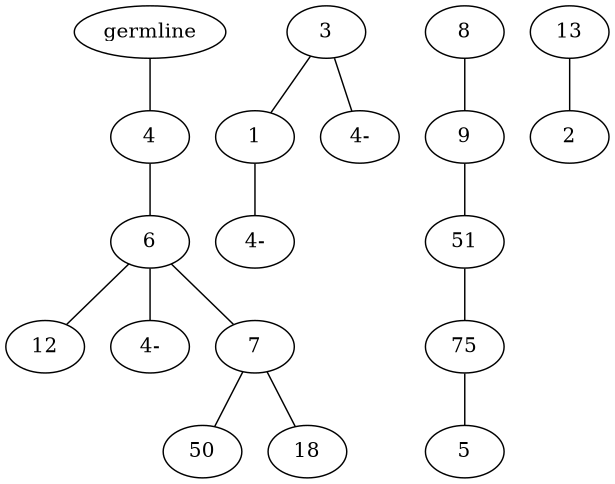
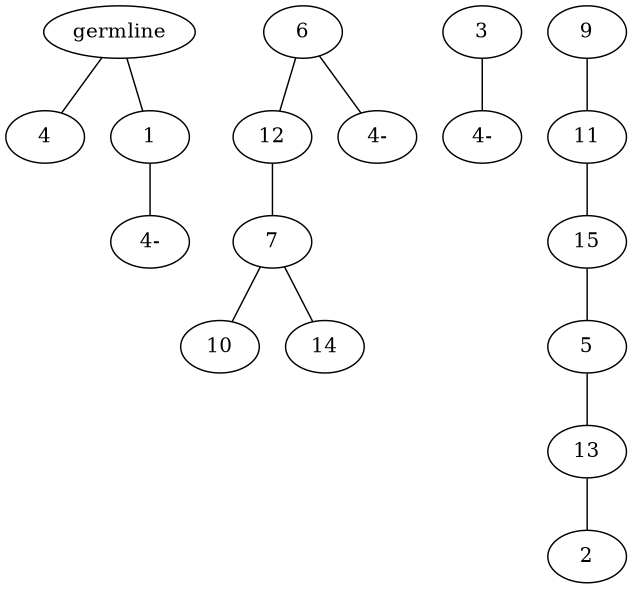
(465, 32) -> none
(291, 85) -> (135, 85)
(150, 190) -> none
(465, 242) -> (587, 137)
(202, 294) -> (272, 190)
(465, 347) -> (587, 242)
none -> (587, 399)
(203, 452) -> (220, 347)
(307, 452) -> (325, 347)
